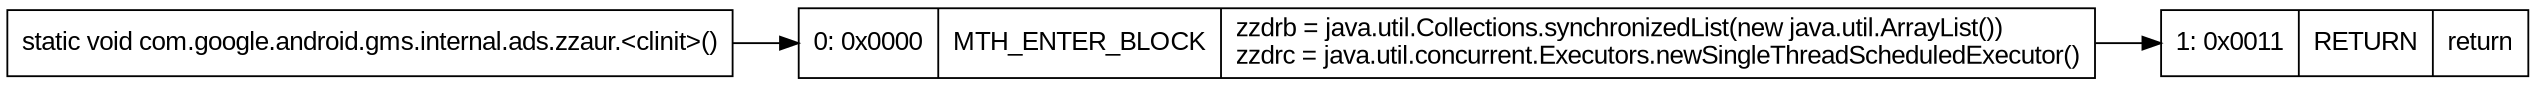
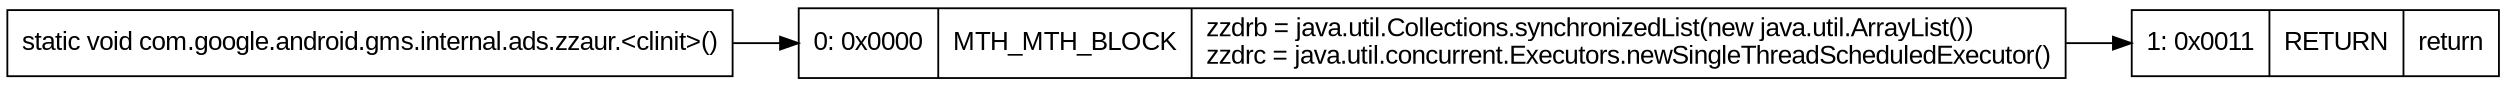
(1080, 42) -> (1065, 42)
